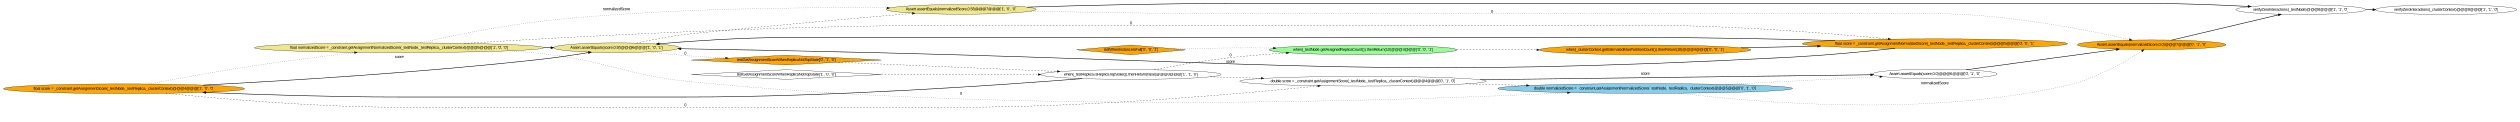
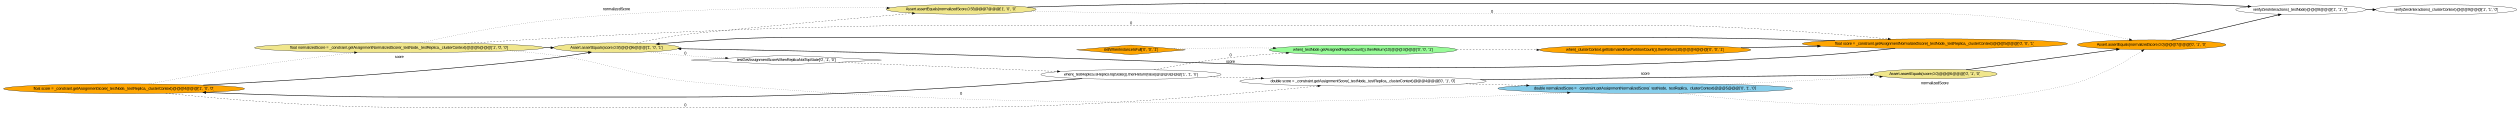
(786, 60) -> (786, 60)
(1935, 74) -> (1935, 74)
(786, 75) -> none
